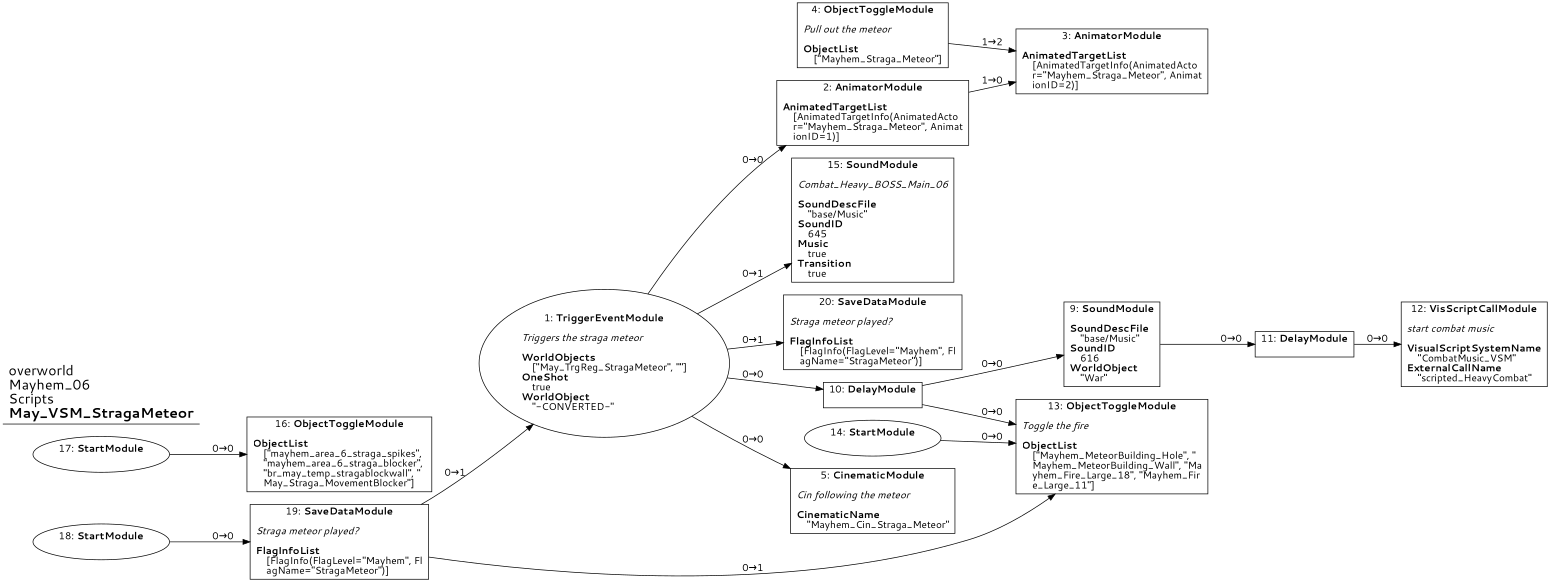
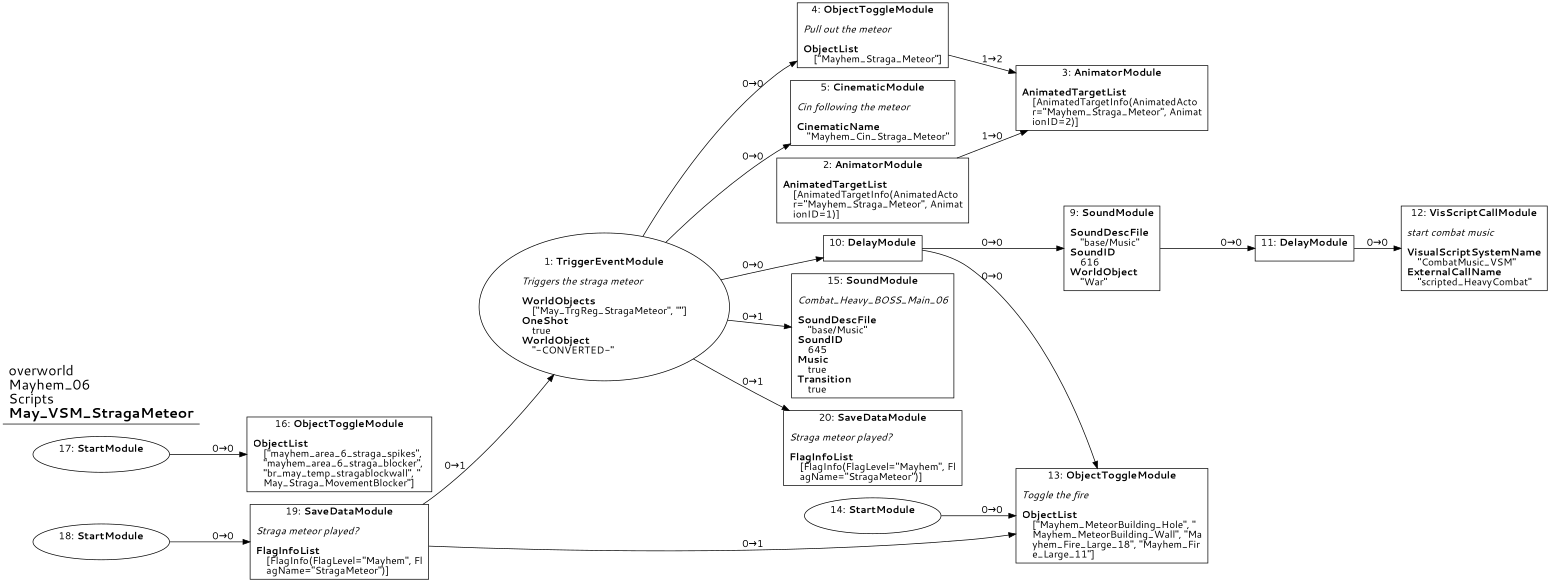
(708, 216) -> (708, 143)
